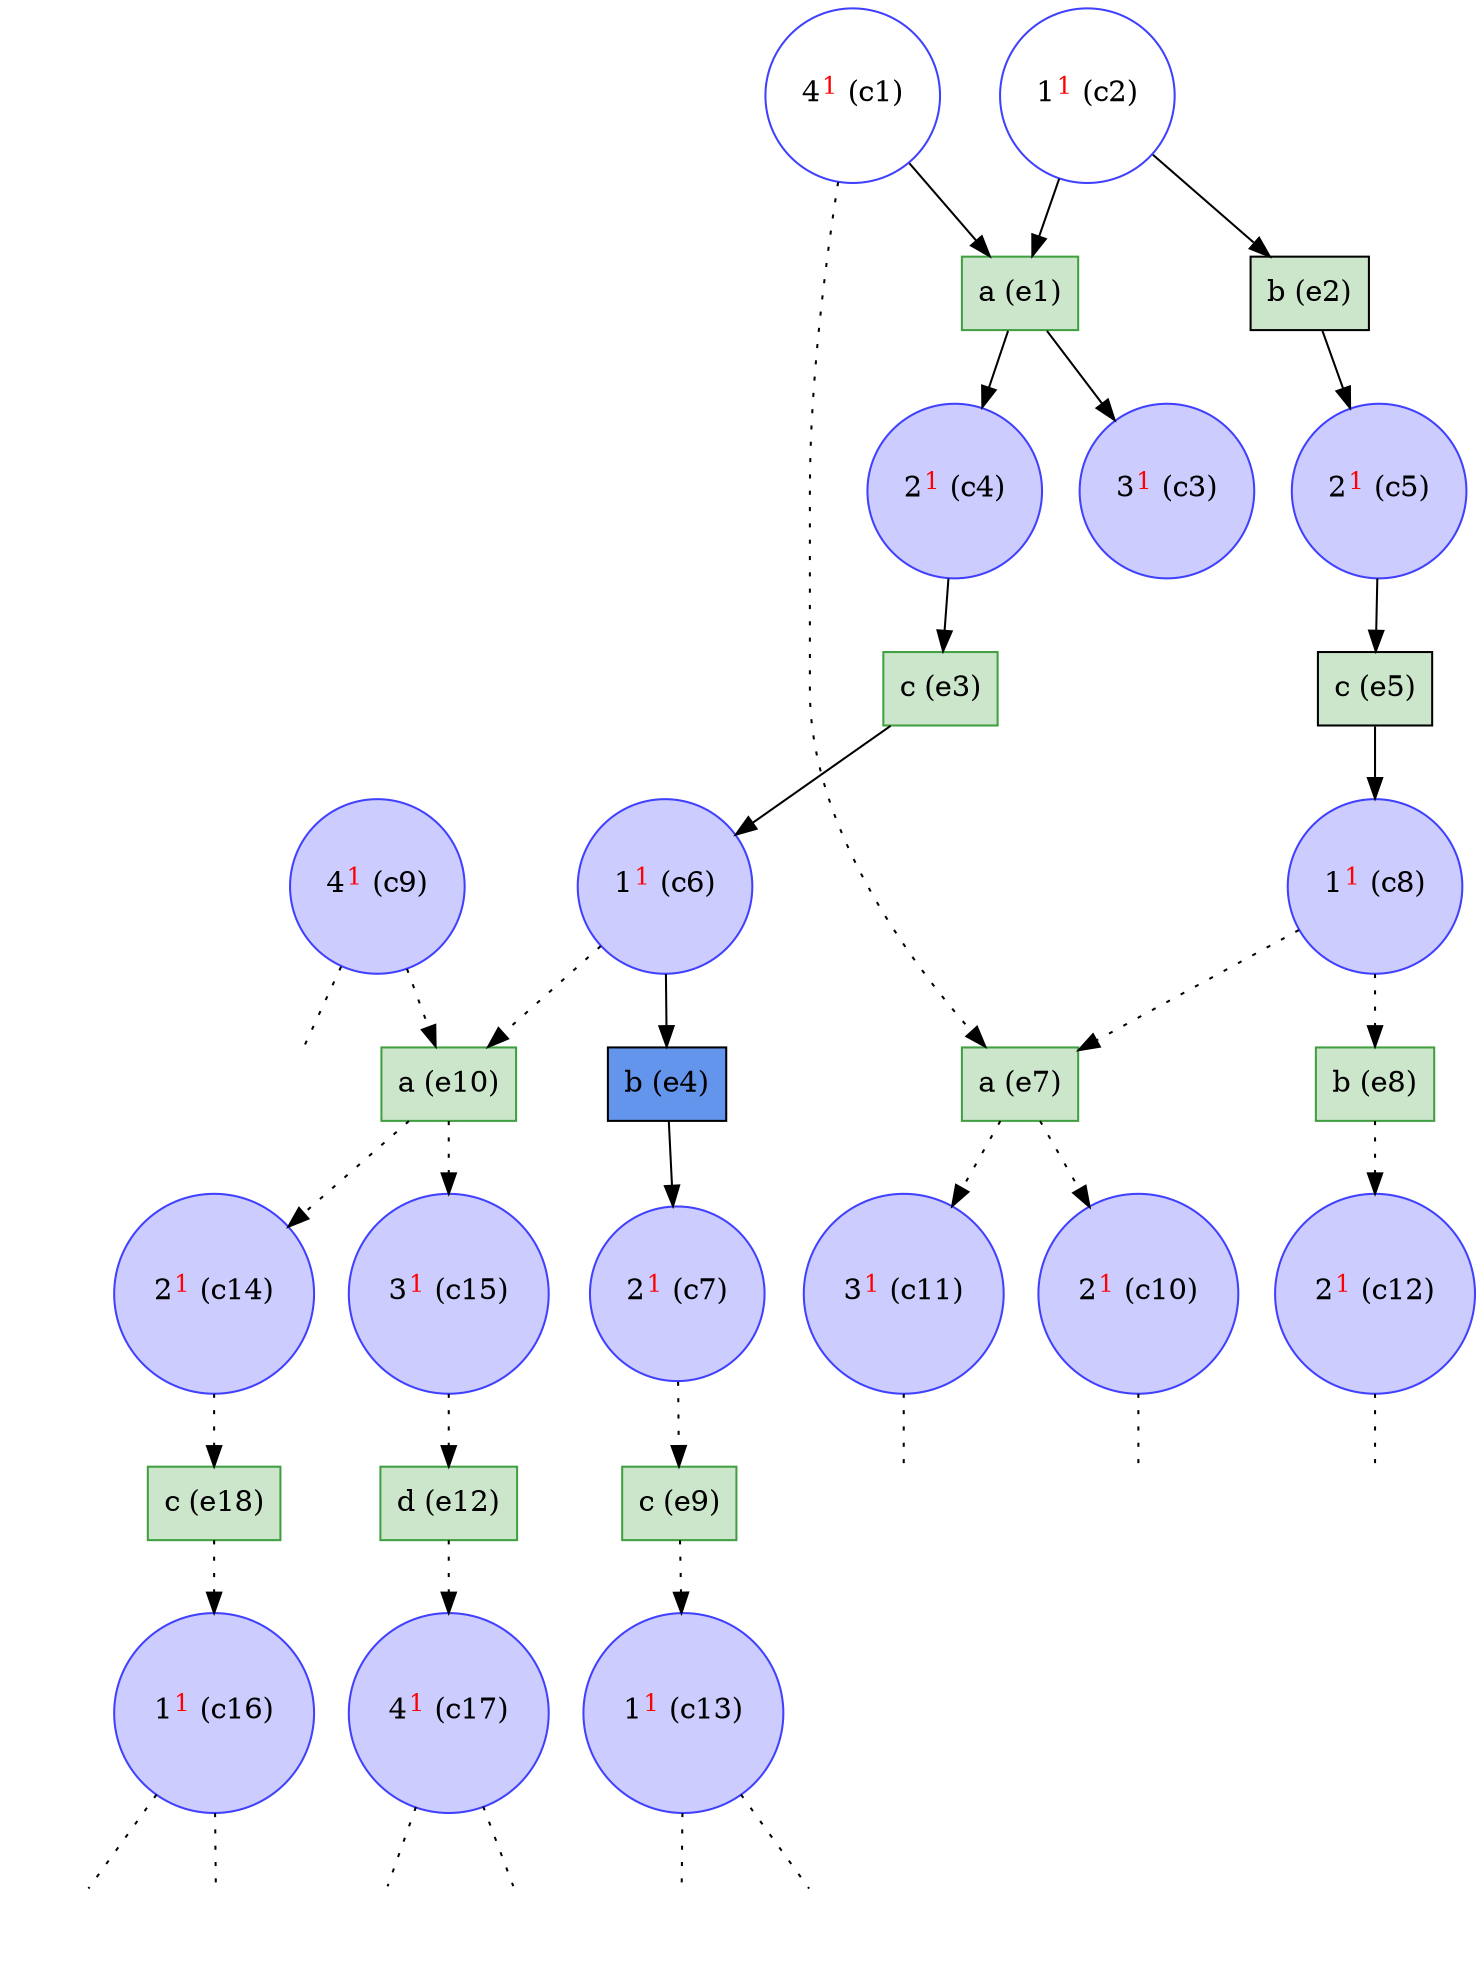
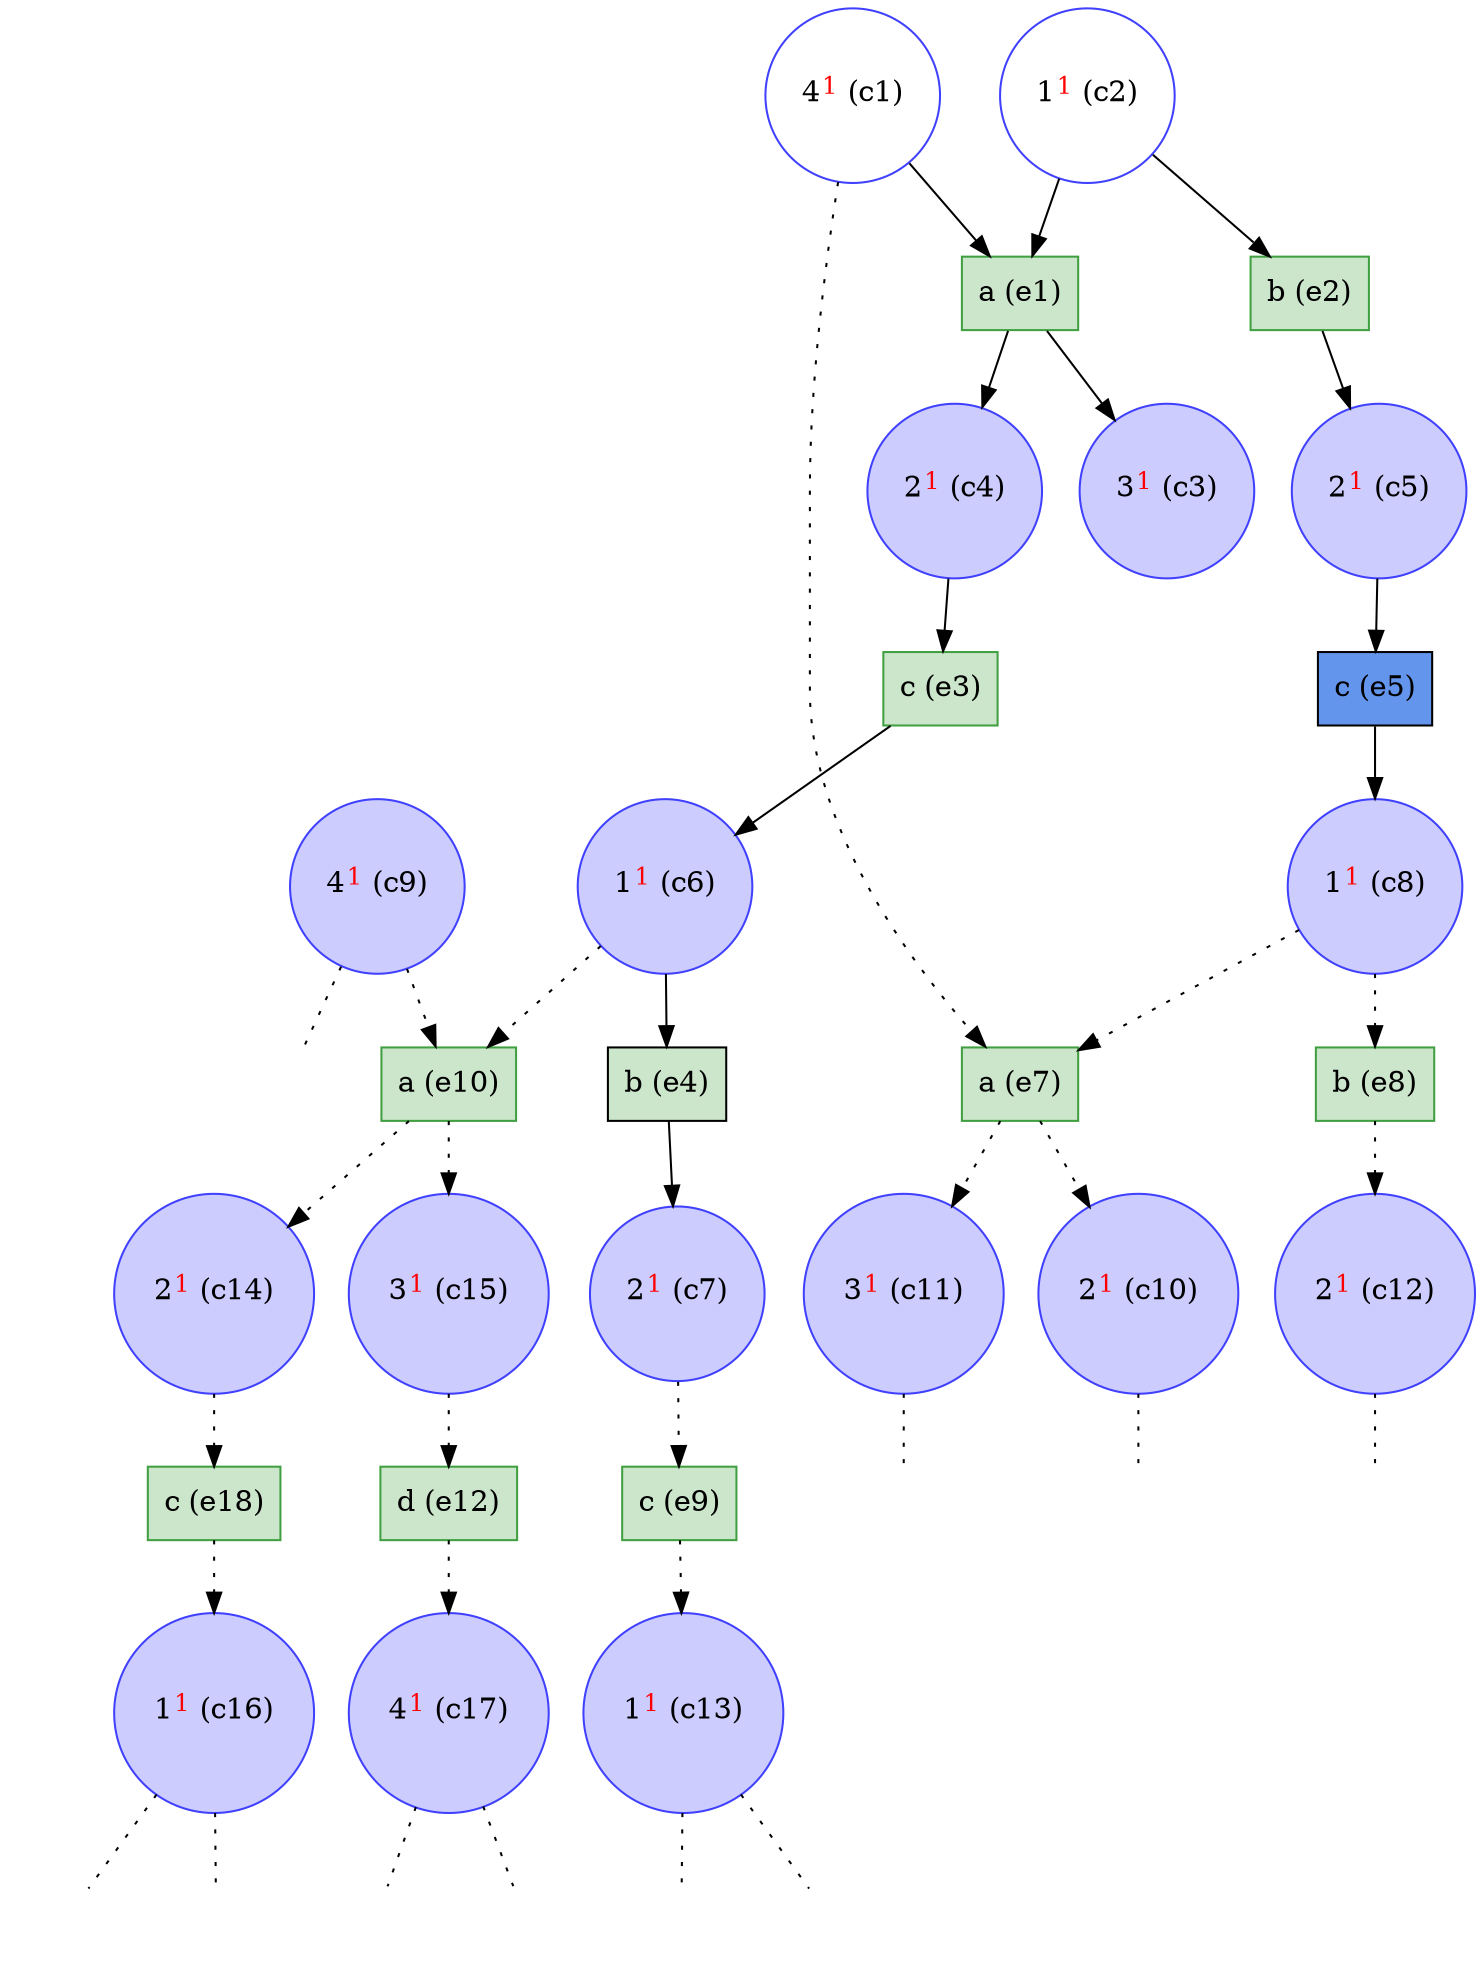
(1310, 293) -> (1310, 293)
(1375, 689) -> (1375, 689)
(667, 1084) -> (667, 1084)
